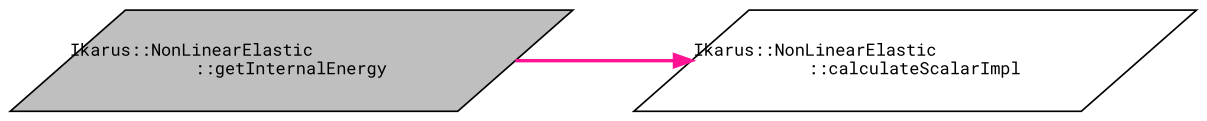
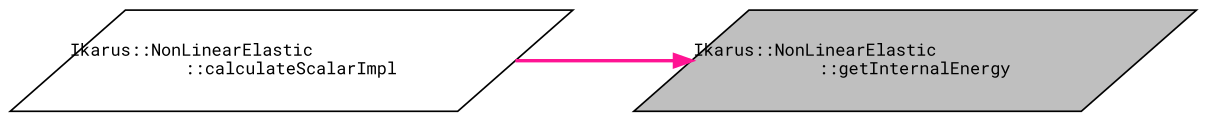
(595, 61) -> (595, 61)
